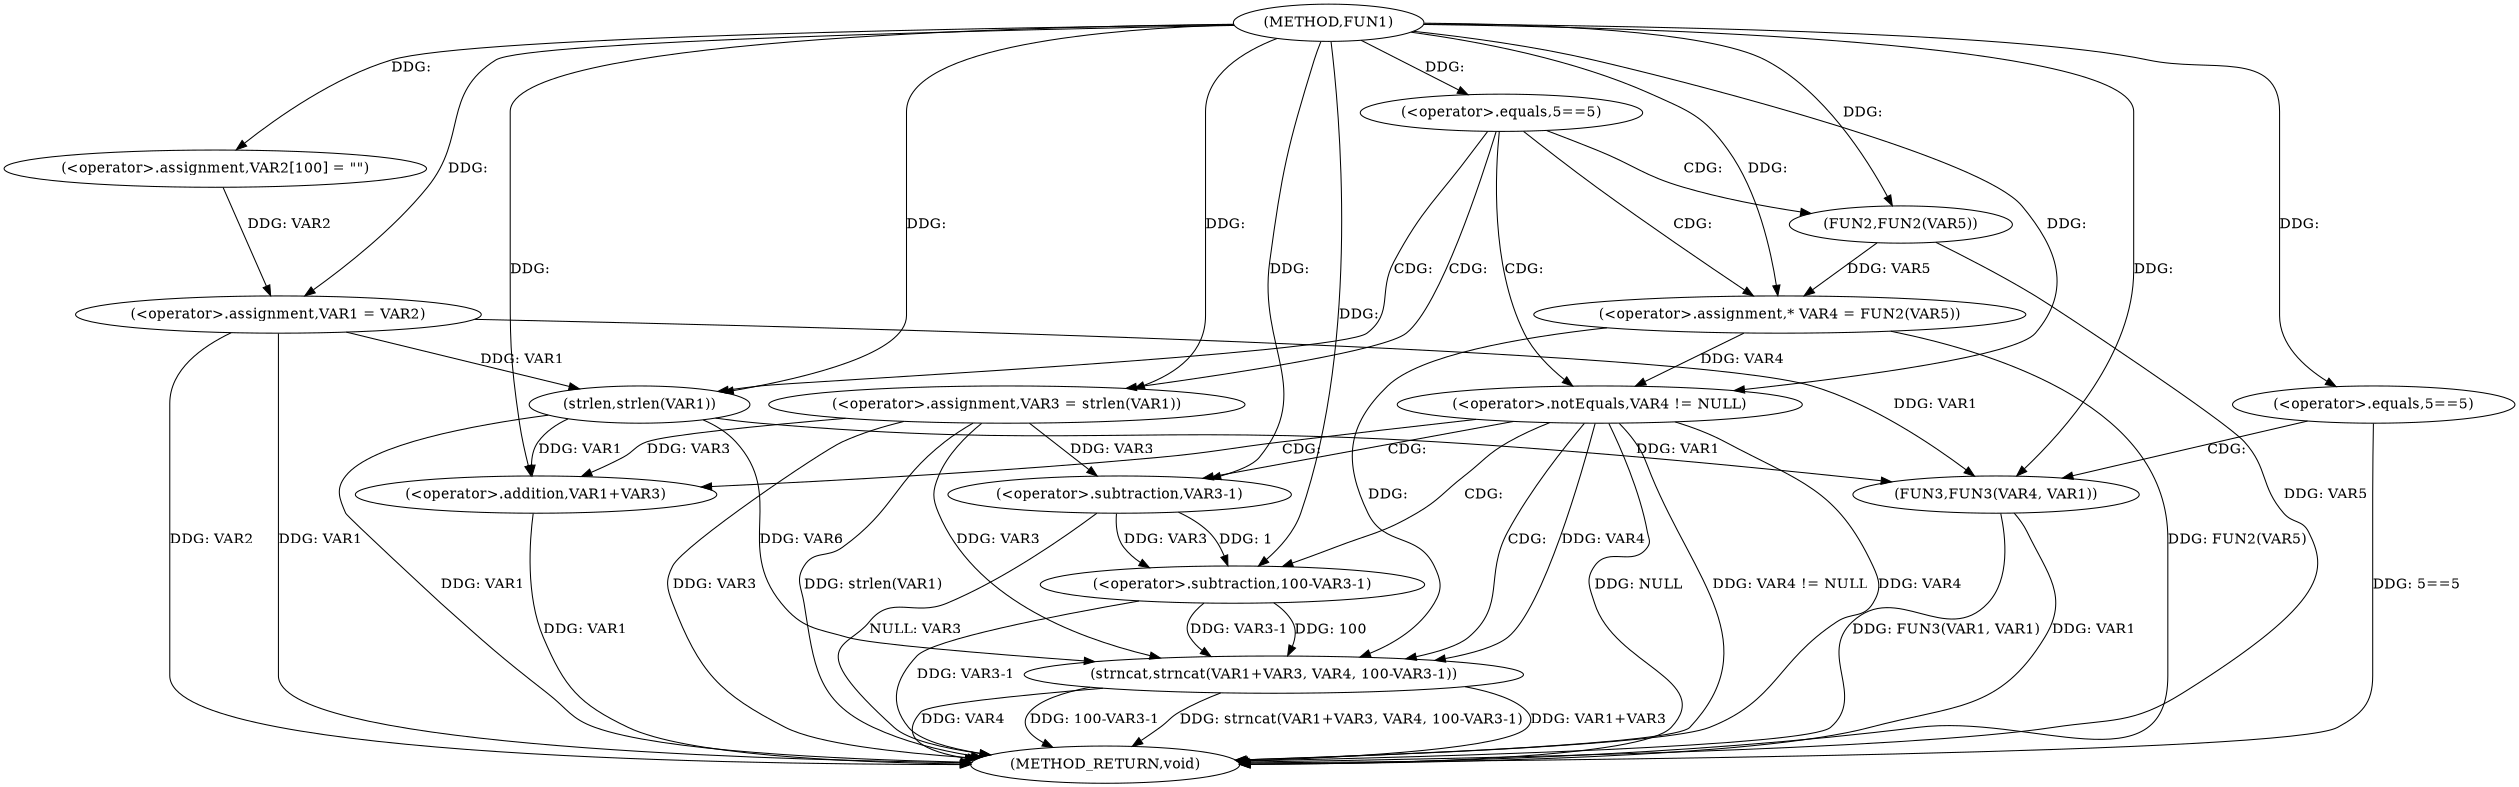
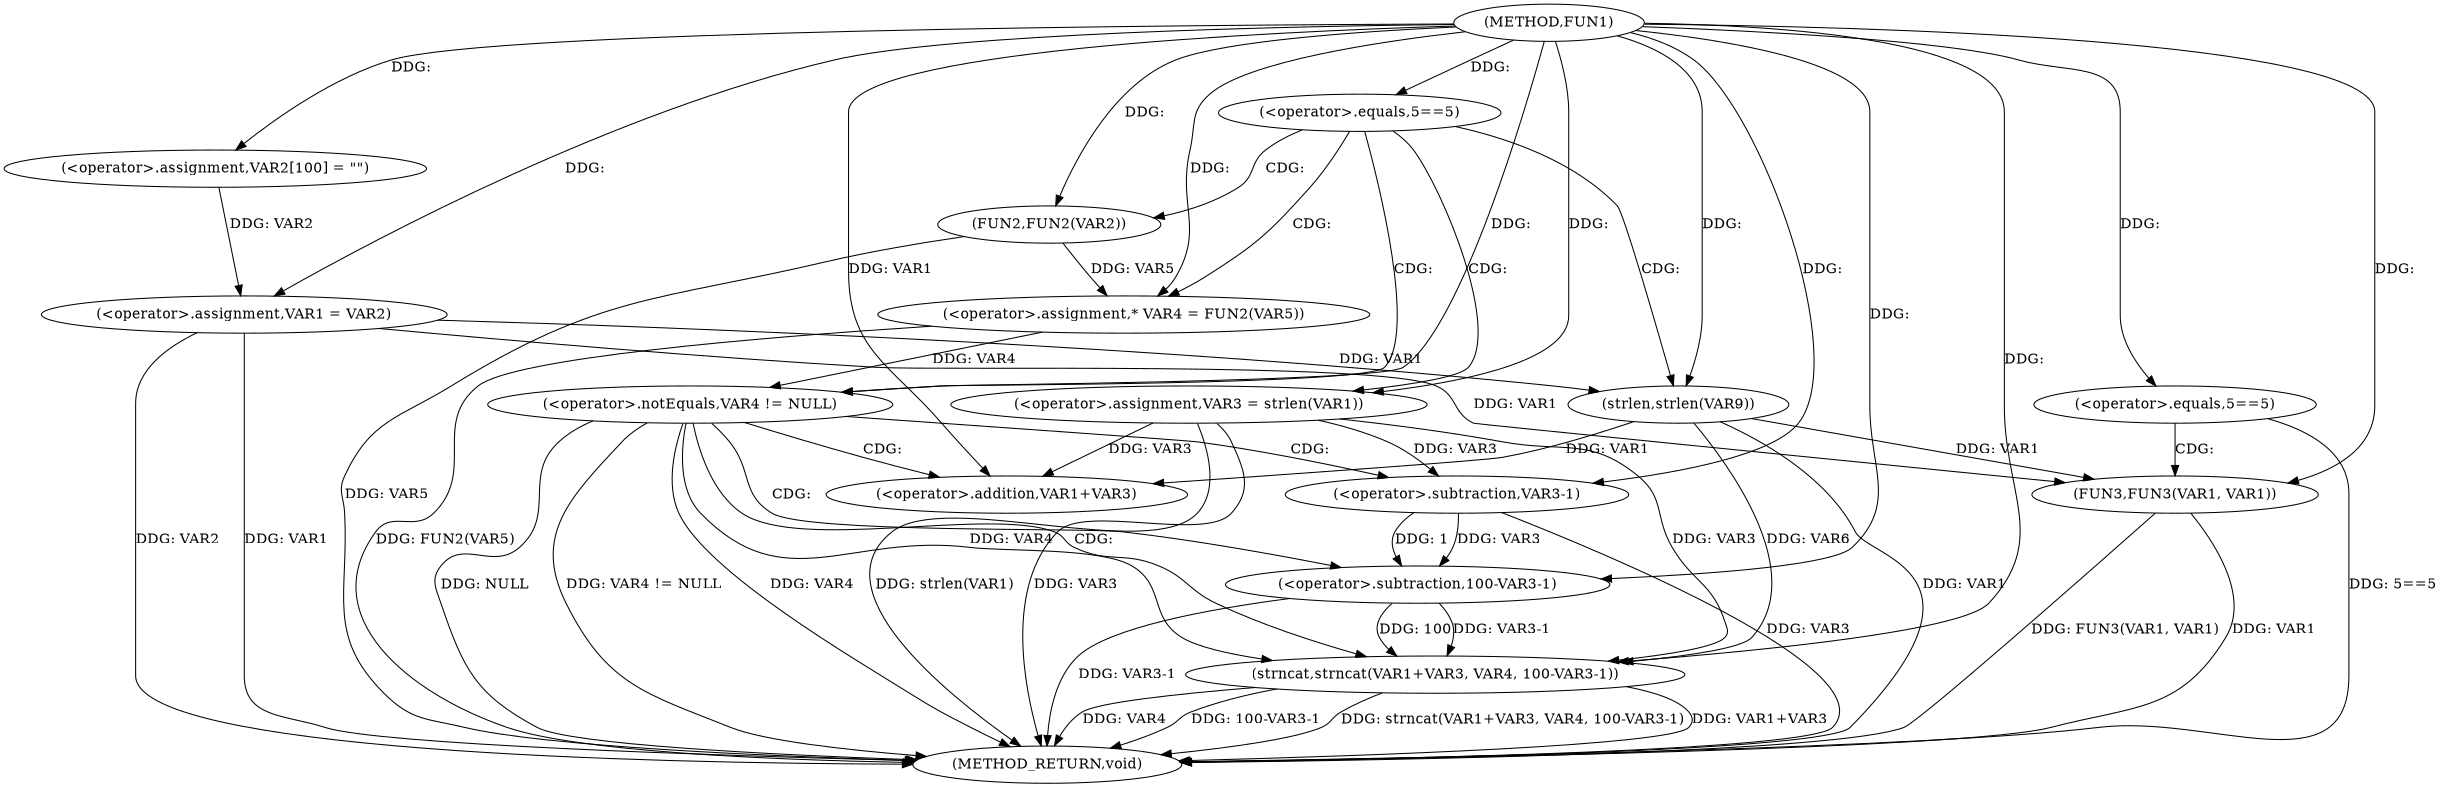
(1901, 225) -> (1049, 225)
(532, 270) -> (891, 270)
(640, 405) -> (1678, 405)
(1360, 423) -> (2004, 352)
(1996, 495) -> (2175, 495)
(916, 630) -> (1809, 630)
(639, 731) -> none
